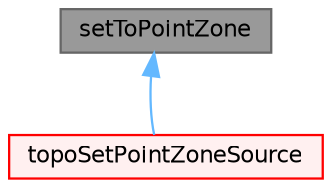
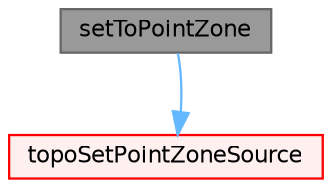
(151, 106) -> (181, 82)
